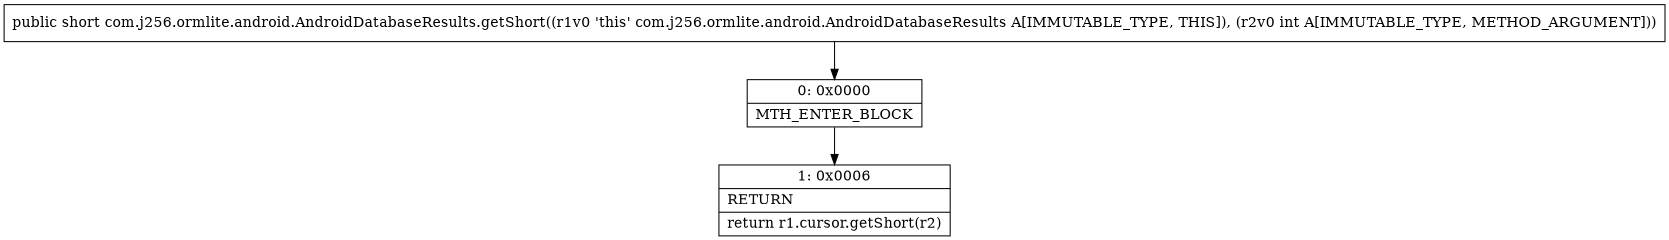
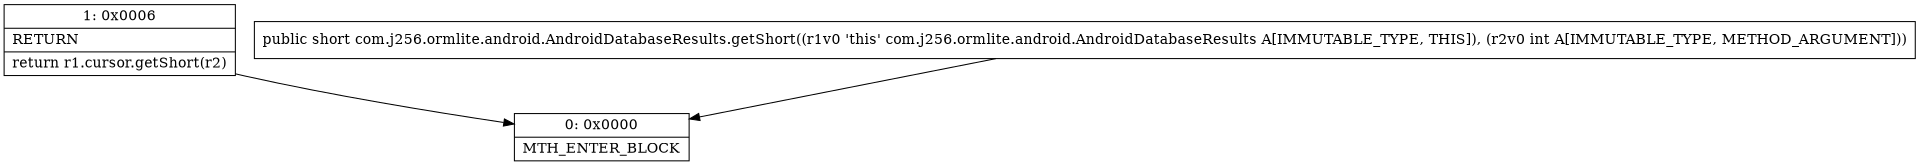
(835, 141) -> (369, 101)
